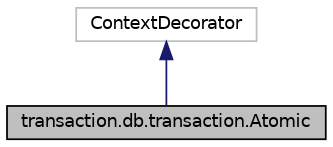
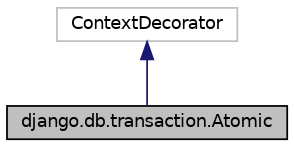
(166, 123) -> (147, 123)
